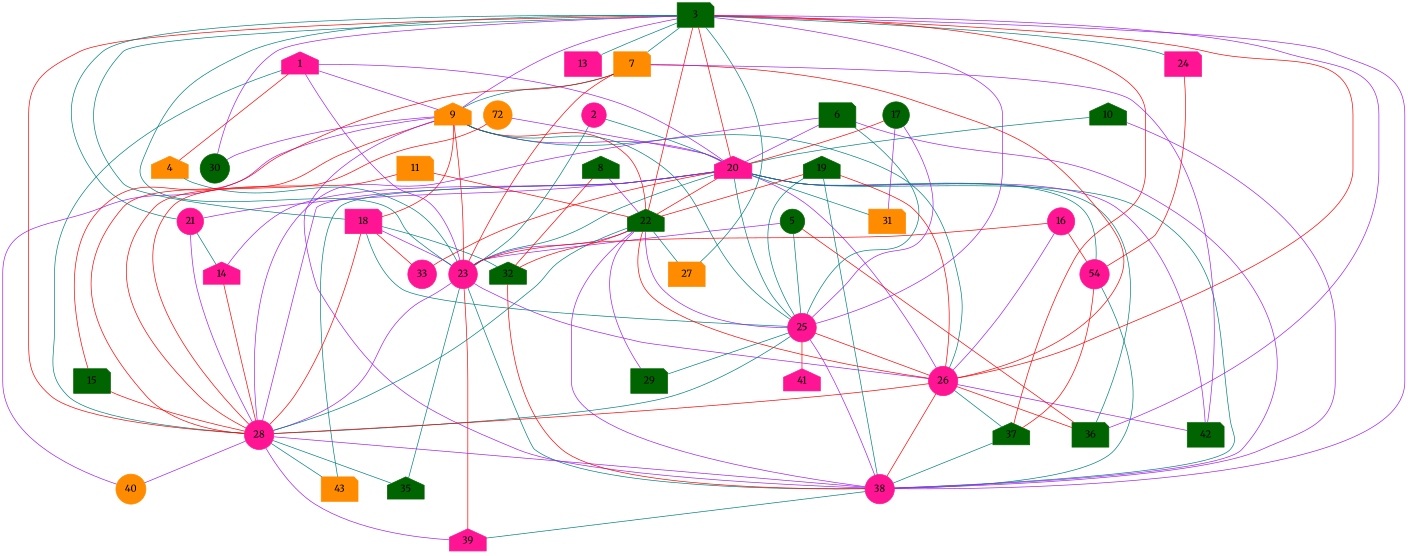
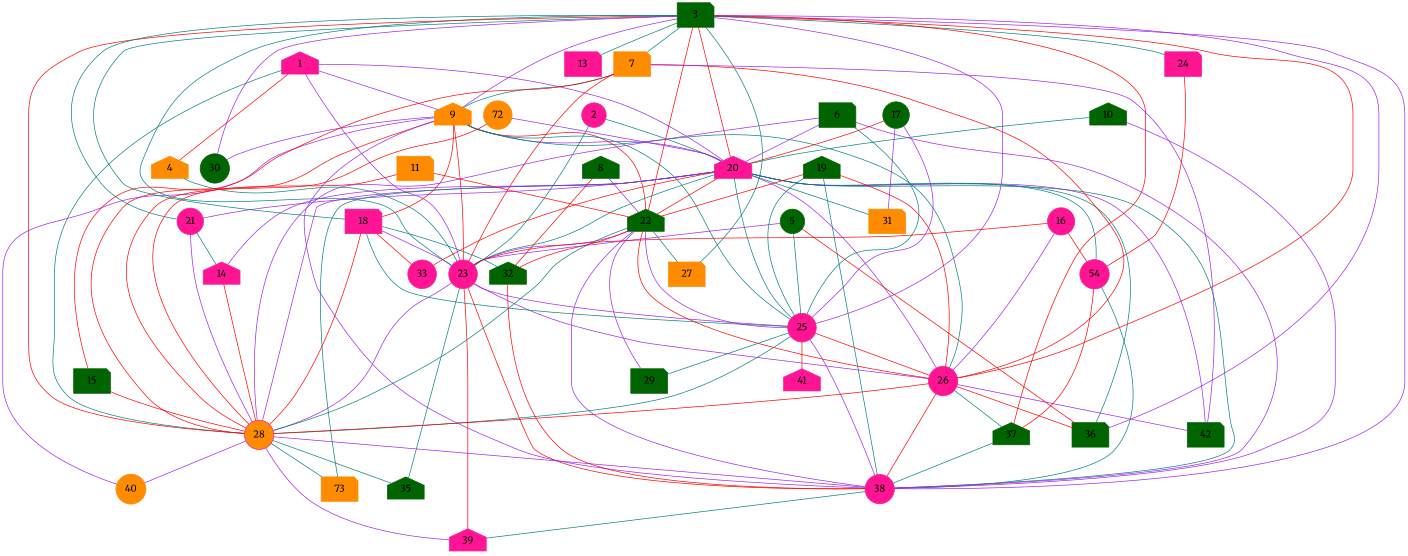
none -> (629, 314)
(259, 435) -> (259, 435)
(610, 474) -> (610, 474)
(340, 489) -> (340, 489)
